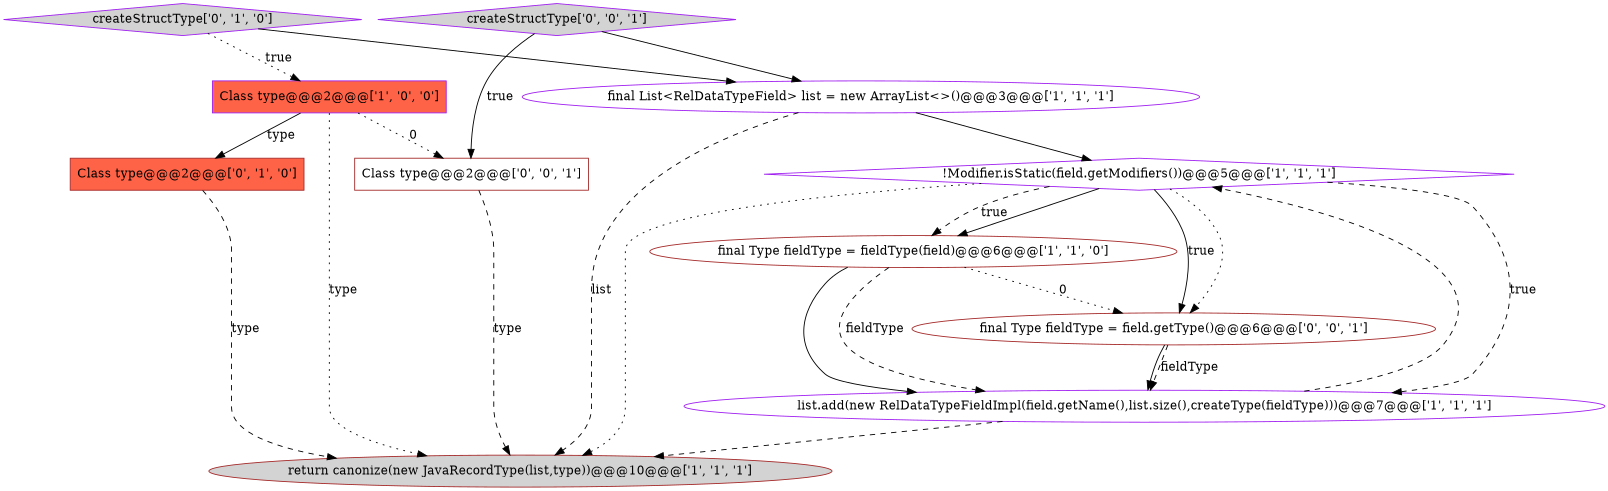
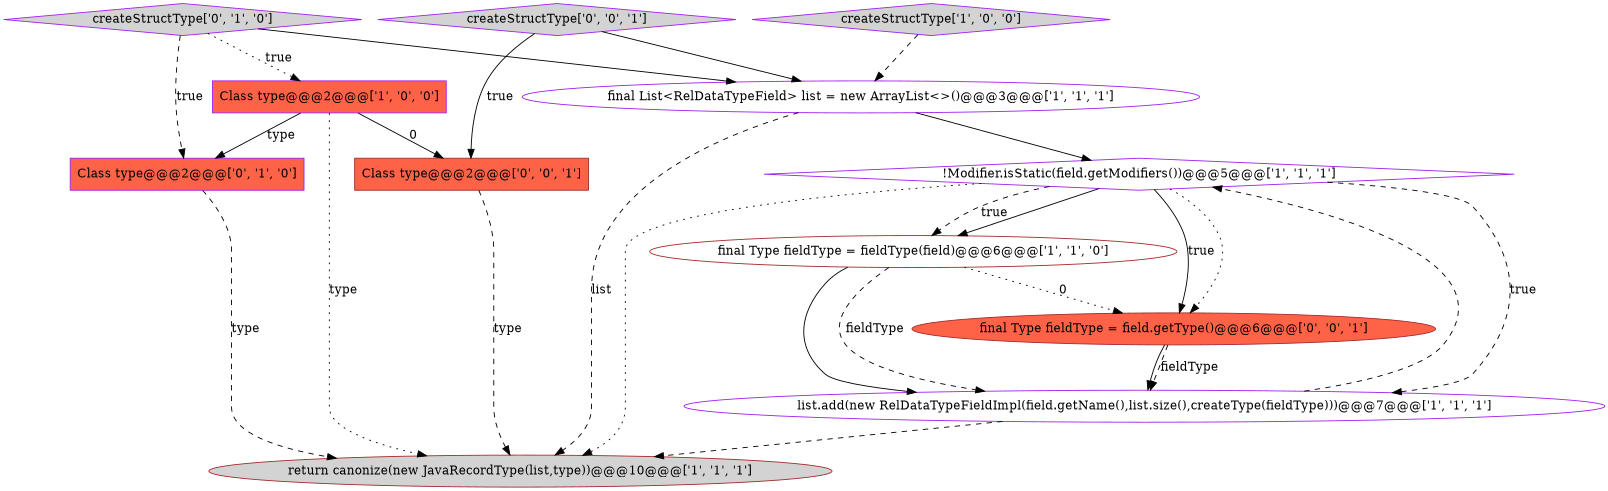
none -> (931, 20)
none -> (176, 92)
(397, 133) -> (397, 133)
(187, 174) -> (187, 174)
(472, 174) -> (472, 174)
(1174, 329) -> (1174, 329)
